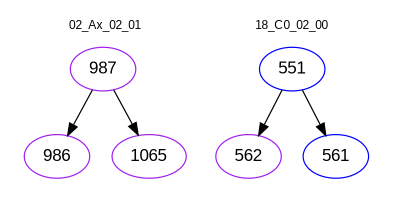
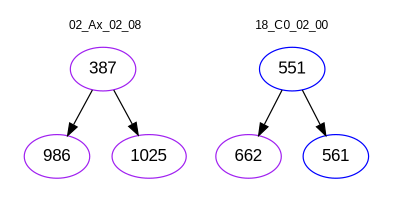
(105, 26) -> (105, 26)
(103, 69) -> (103, 69)
(149, 156) -> (149, 156)
(249, 156) -> (249, 156)
